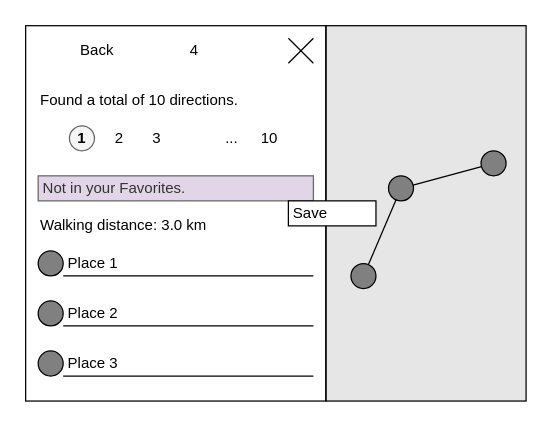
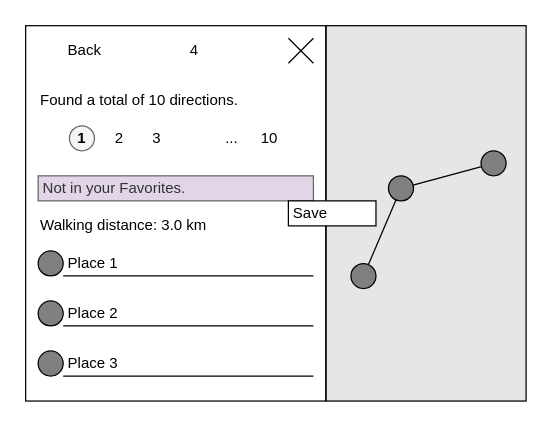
(113, 51) -> (101, 51)
